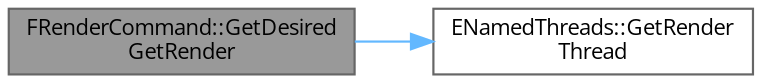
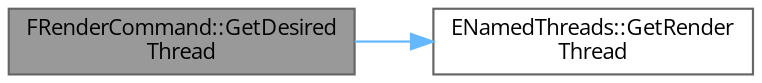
(182, 42) -> (182, 42)
